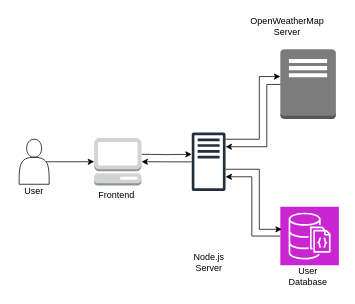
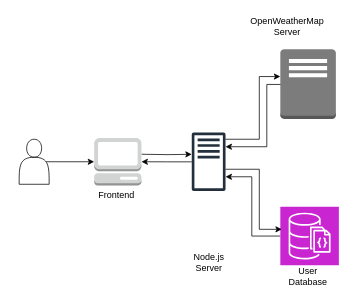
(34, 192) -> none
